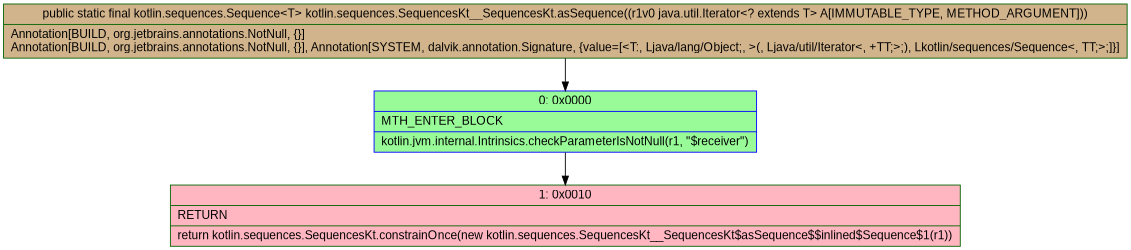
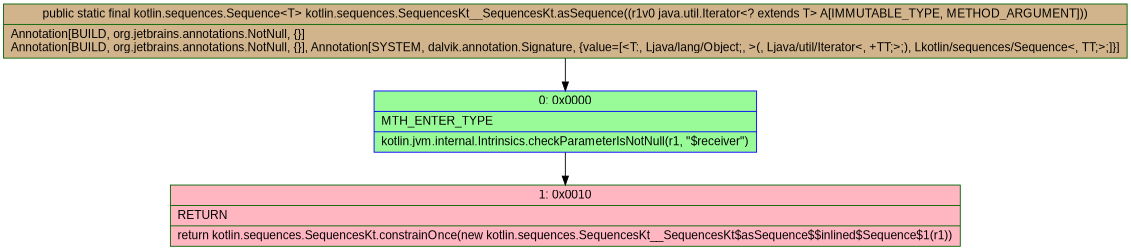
(442, 121) -> (438, 121)
